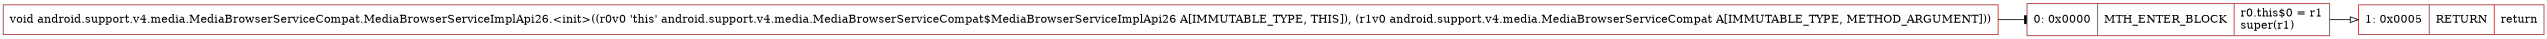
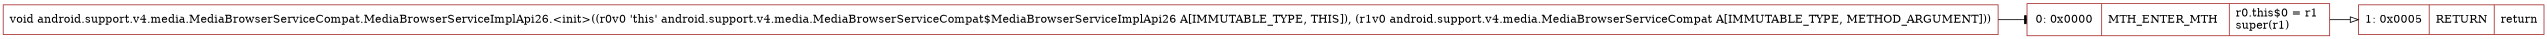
(2166, 19) -> (2163, 19)
